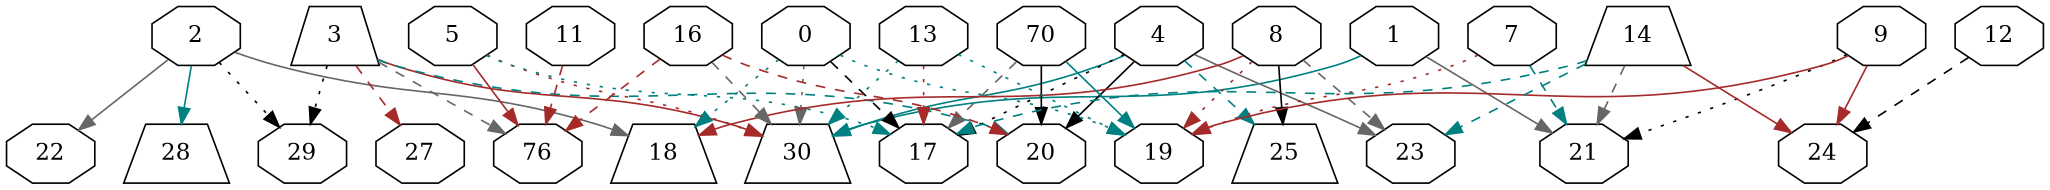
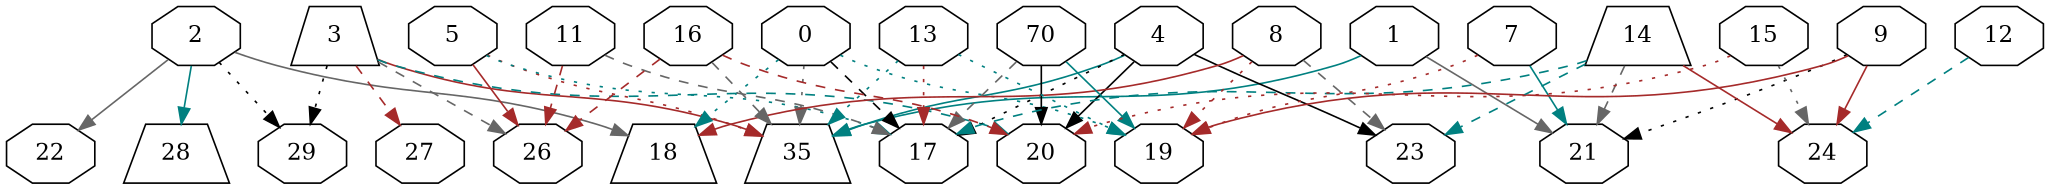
none -> (1764, 36)
none -> (691, 84)
(1544, 88) -> (1544, 88)
(1918, 90) -> (1918, 90)
(1277, 91) -> (1277, 91)
(538, 154) -> (538, 154)
(798, 154) -> (798, 154)
(1285, 154) -> none
